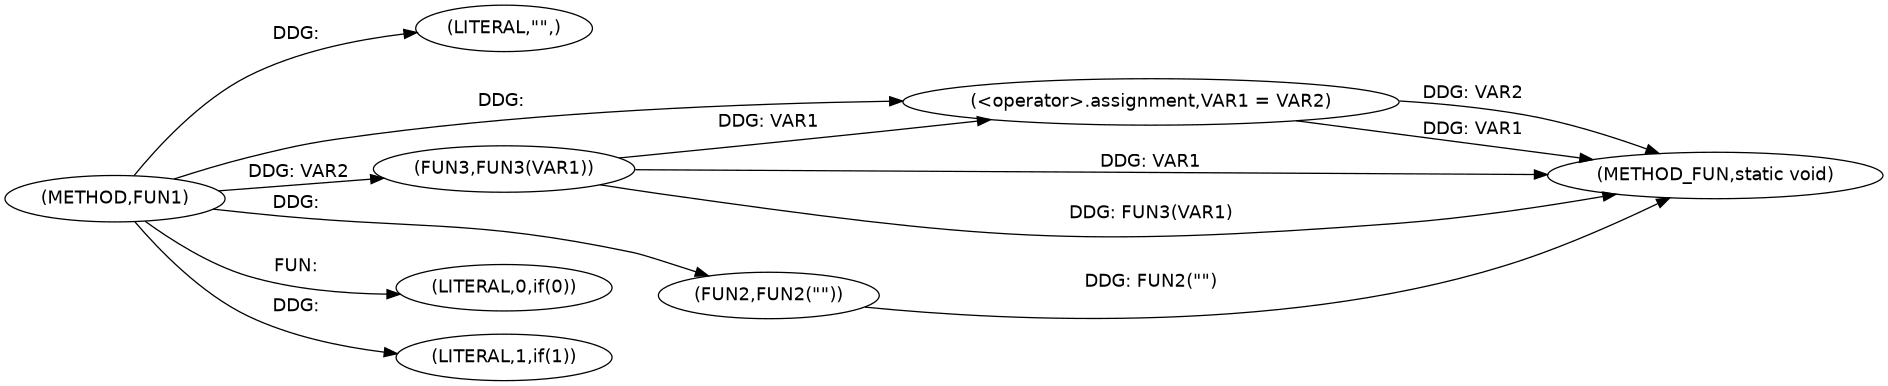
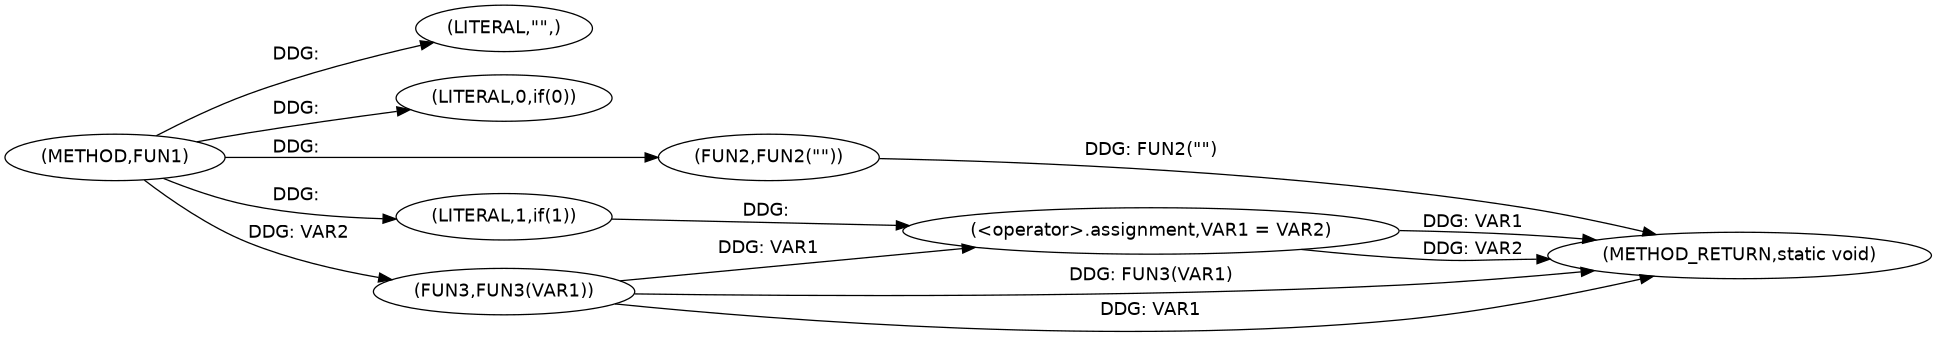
(529, 118) -> (754, 222)
(1715, 175) -> (1740, 255)
(299, 266) -> (299, 109)
